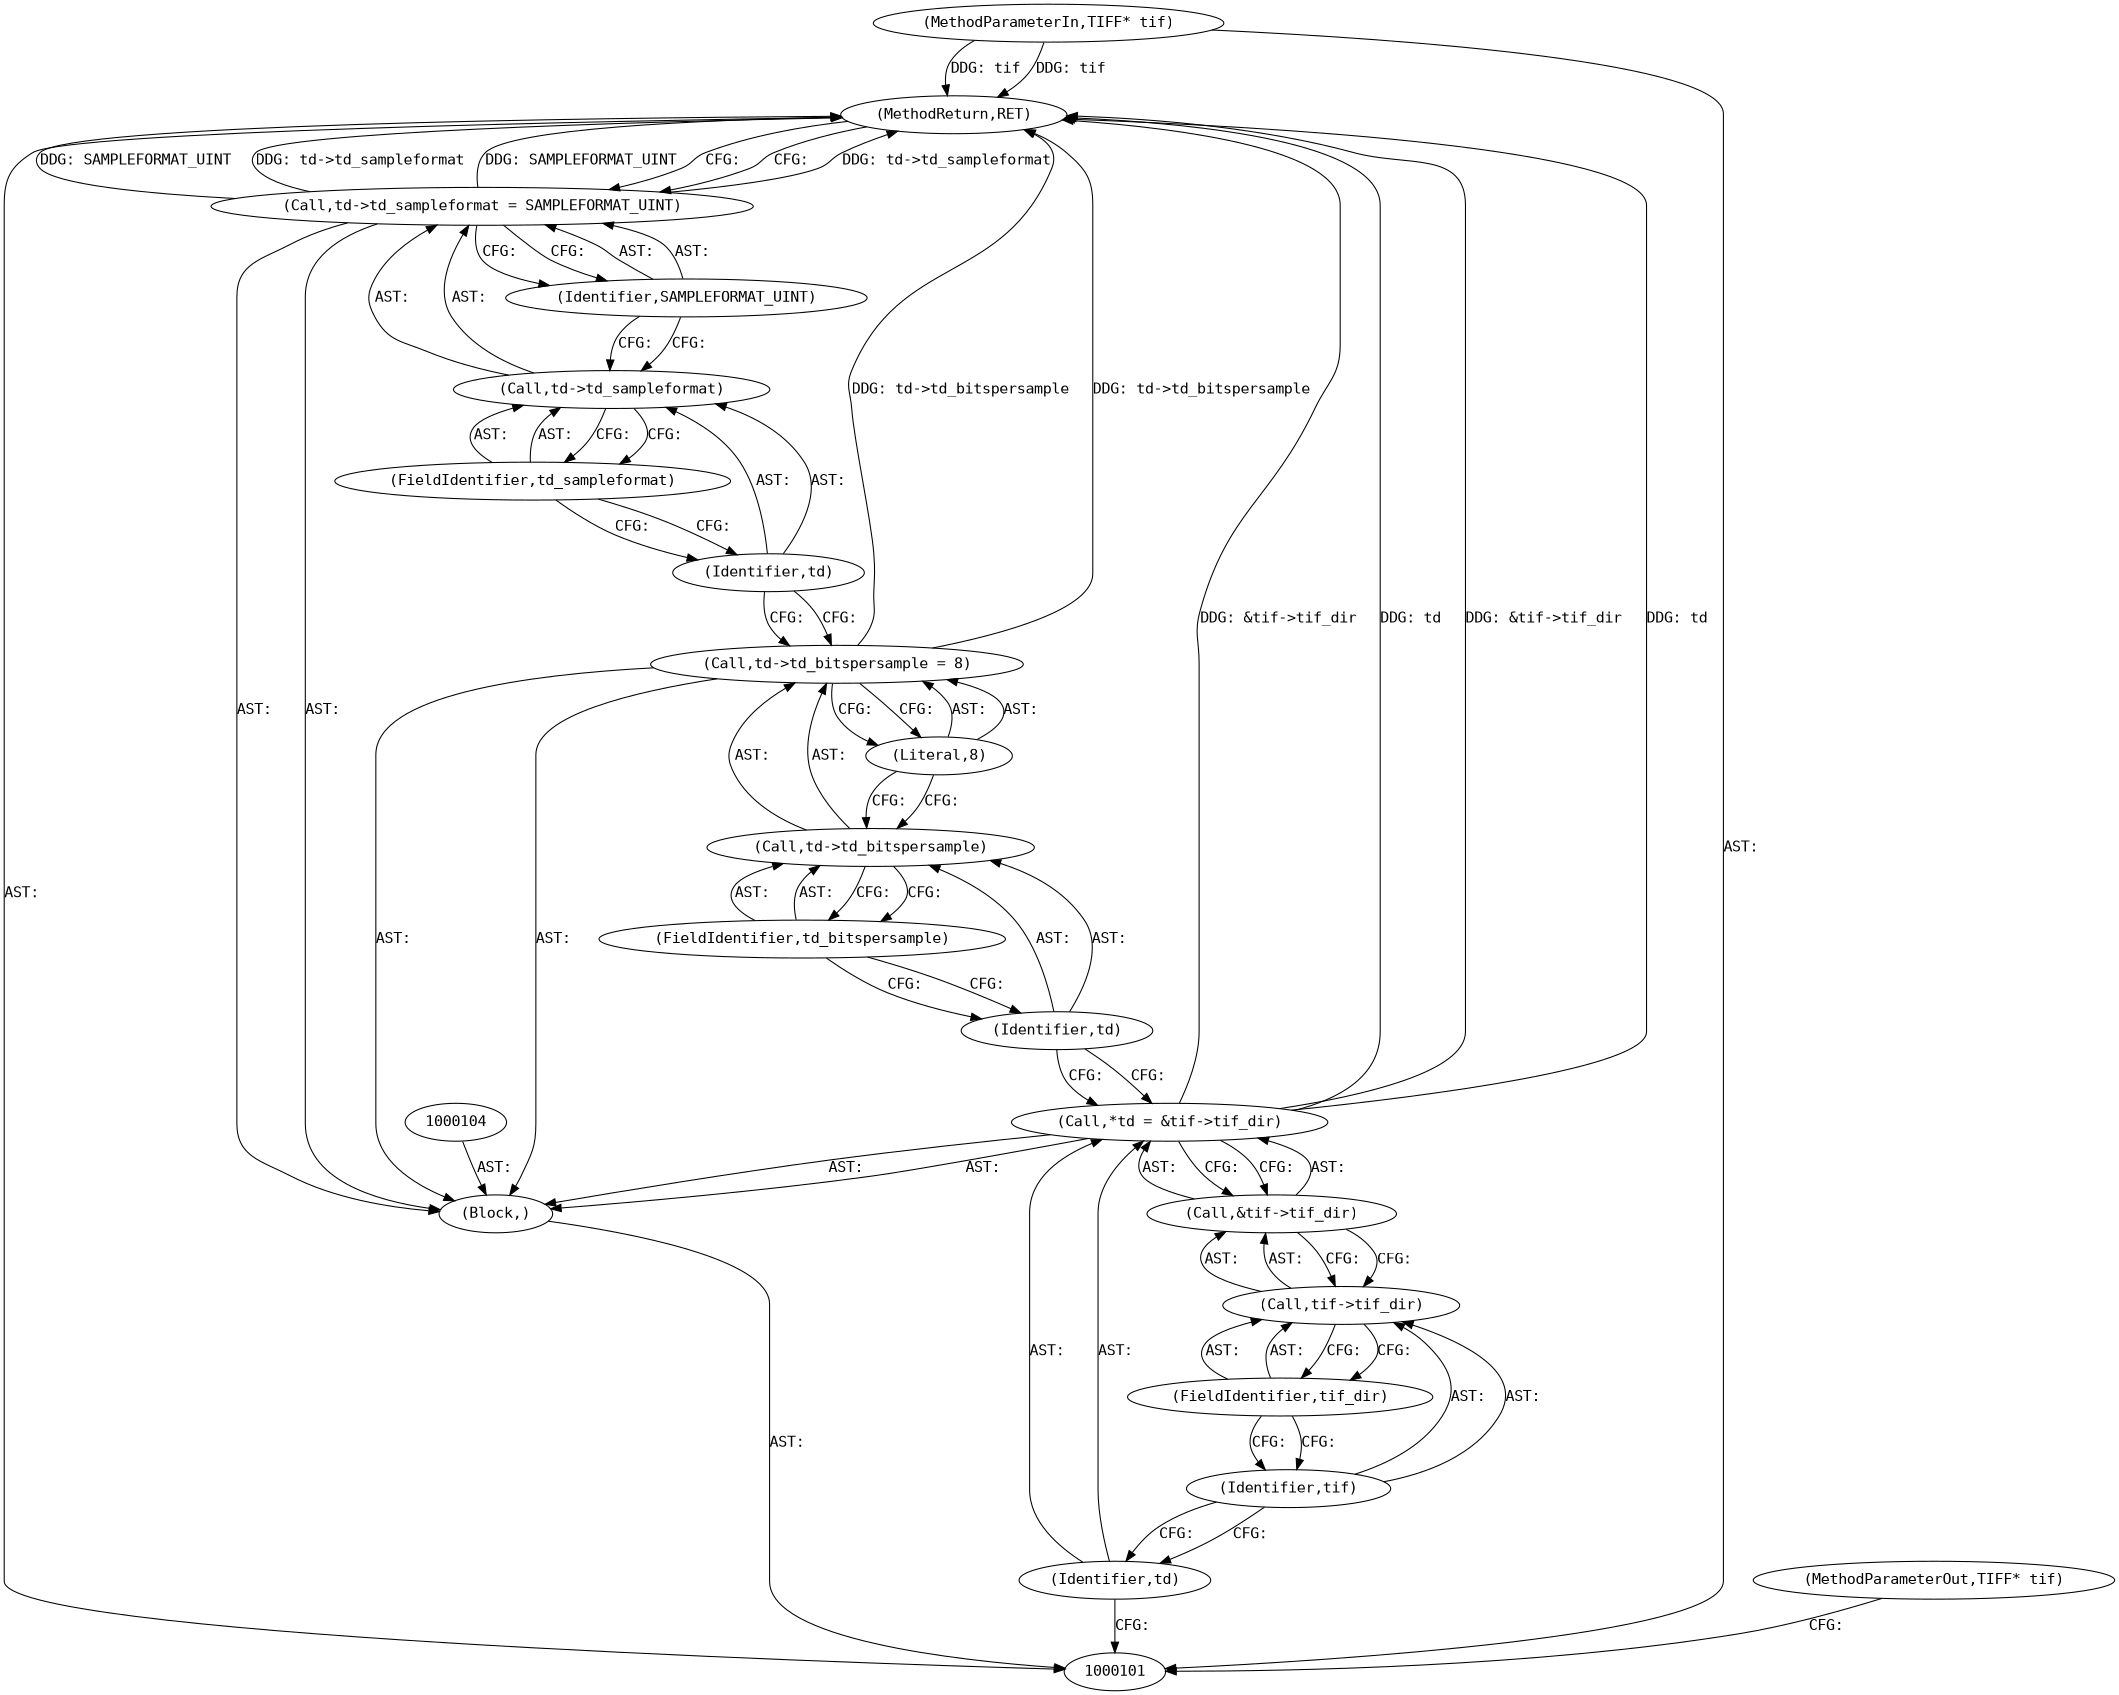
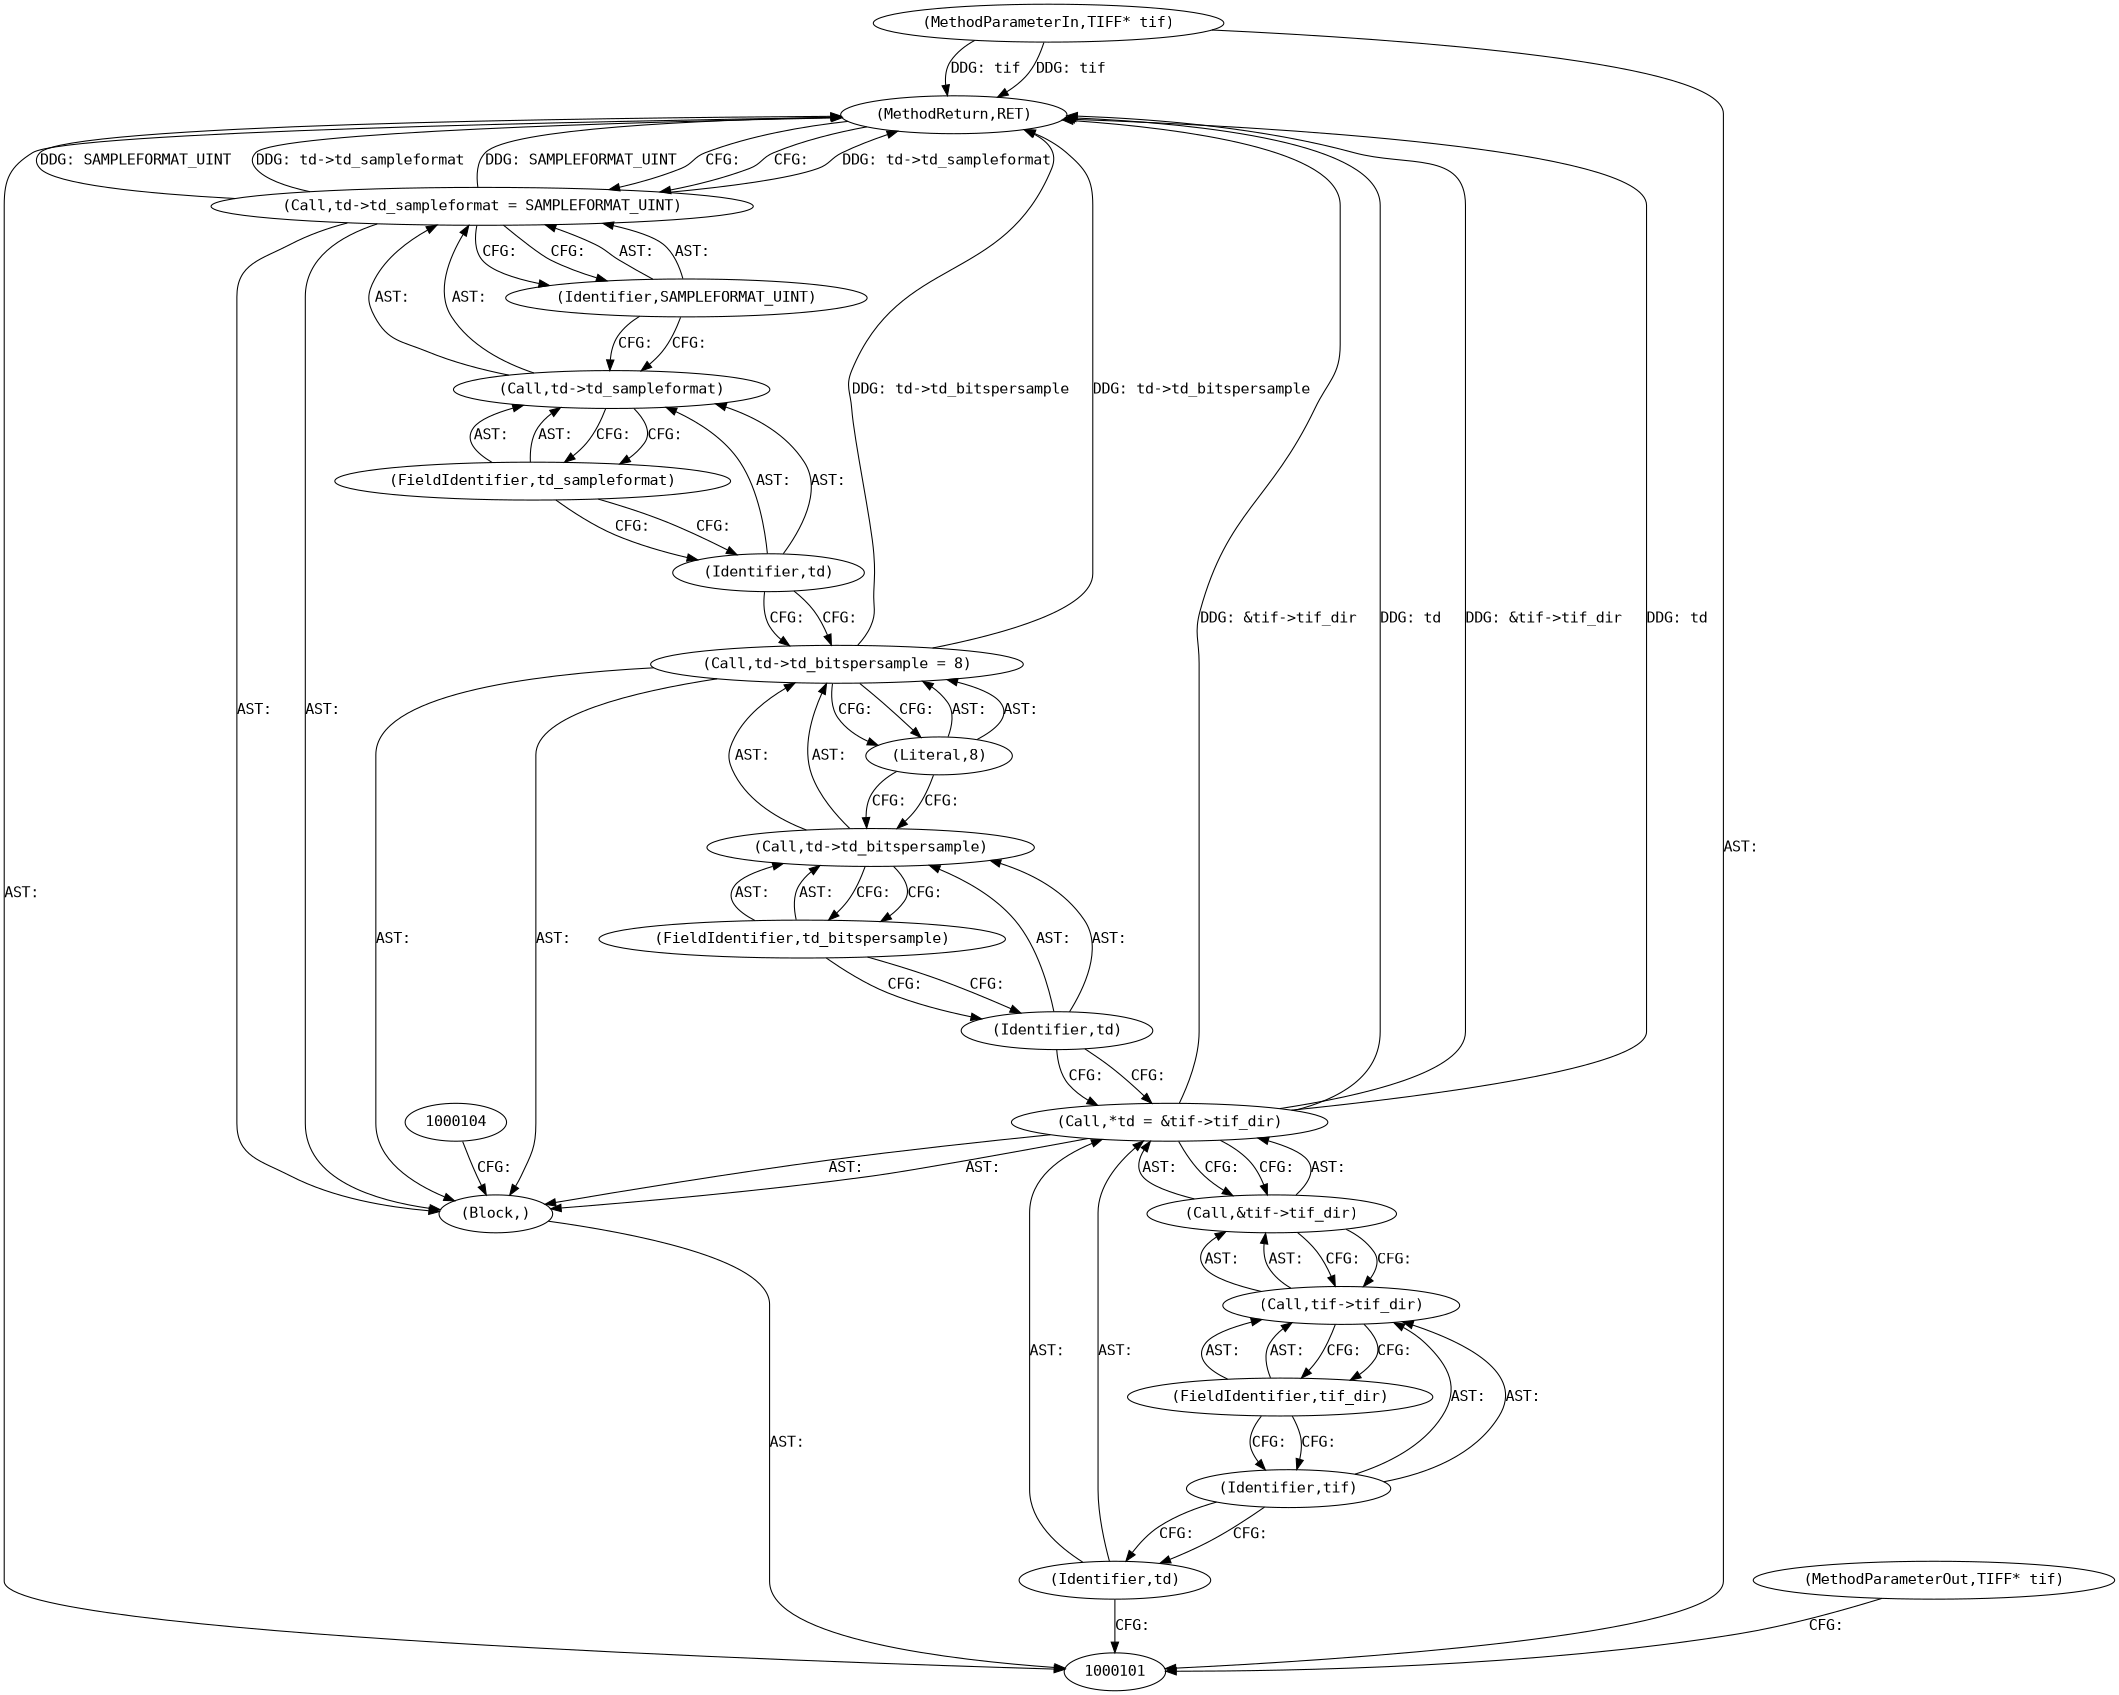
(499, 1168) -> (499, 1168)
